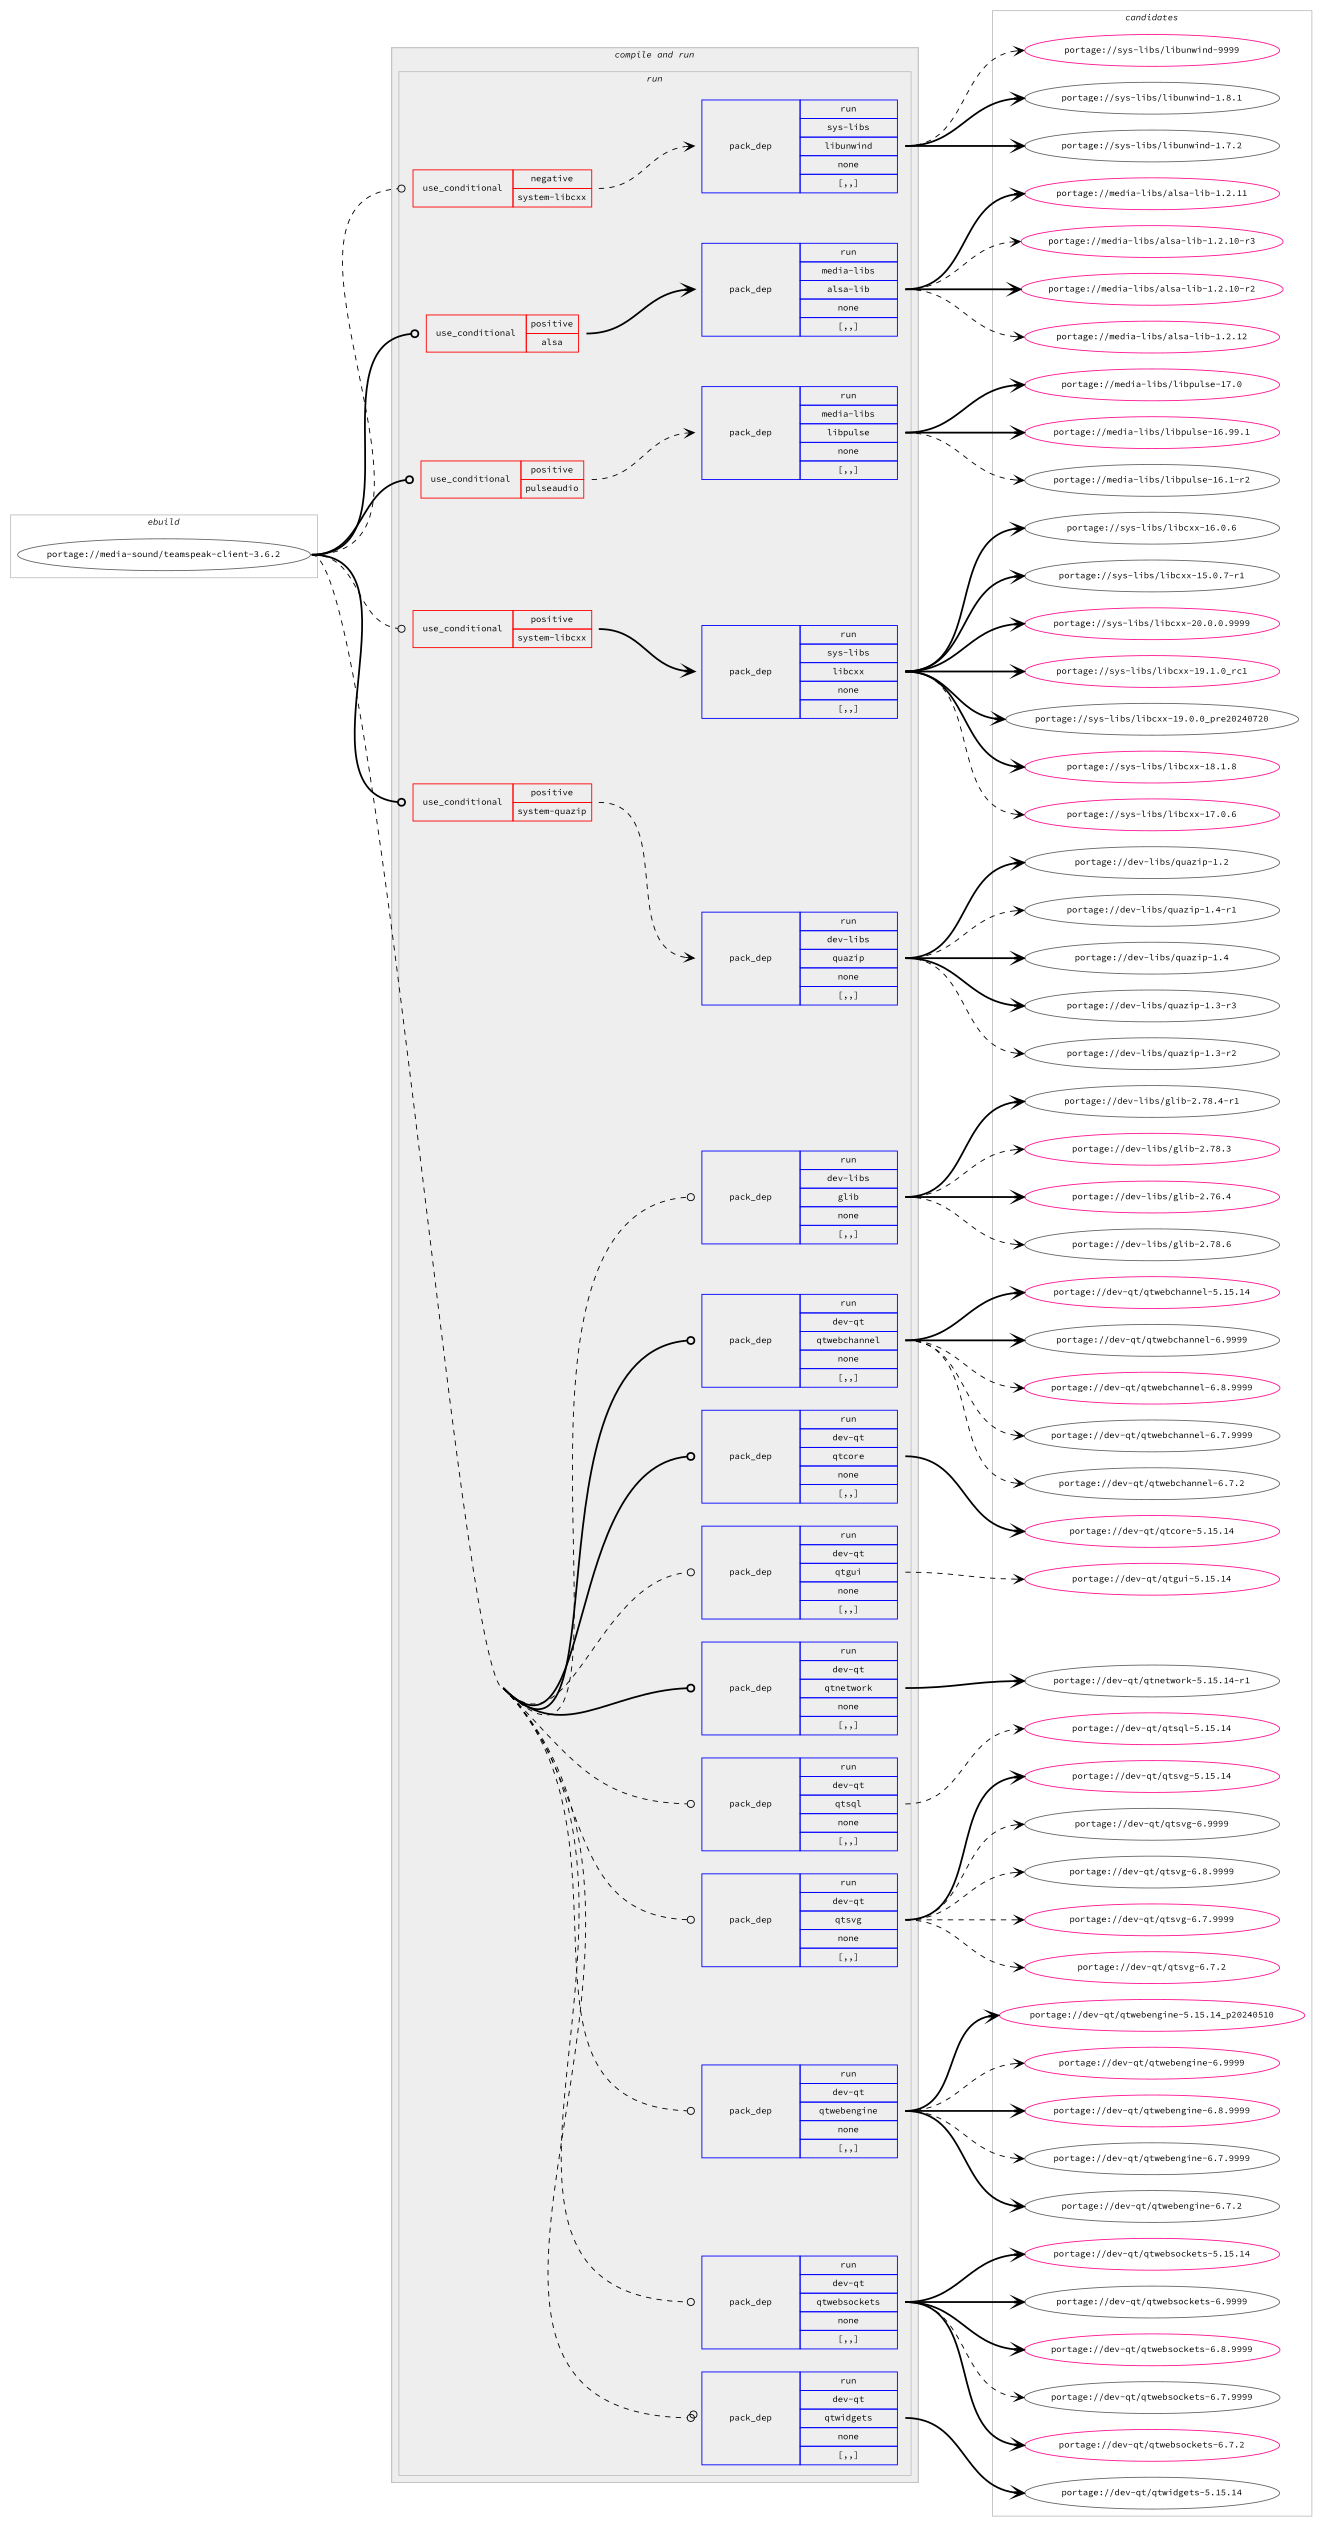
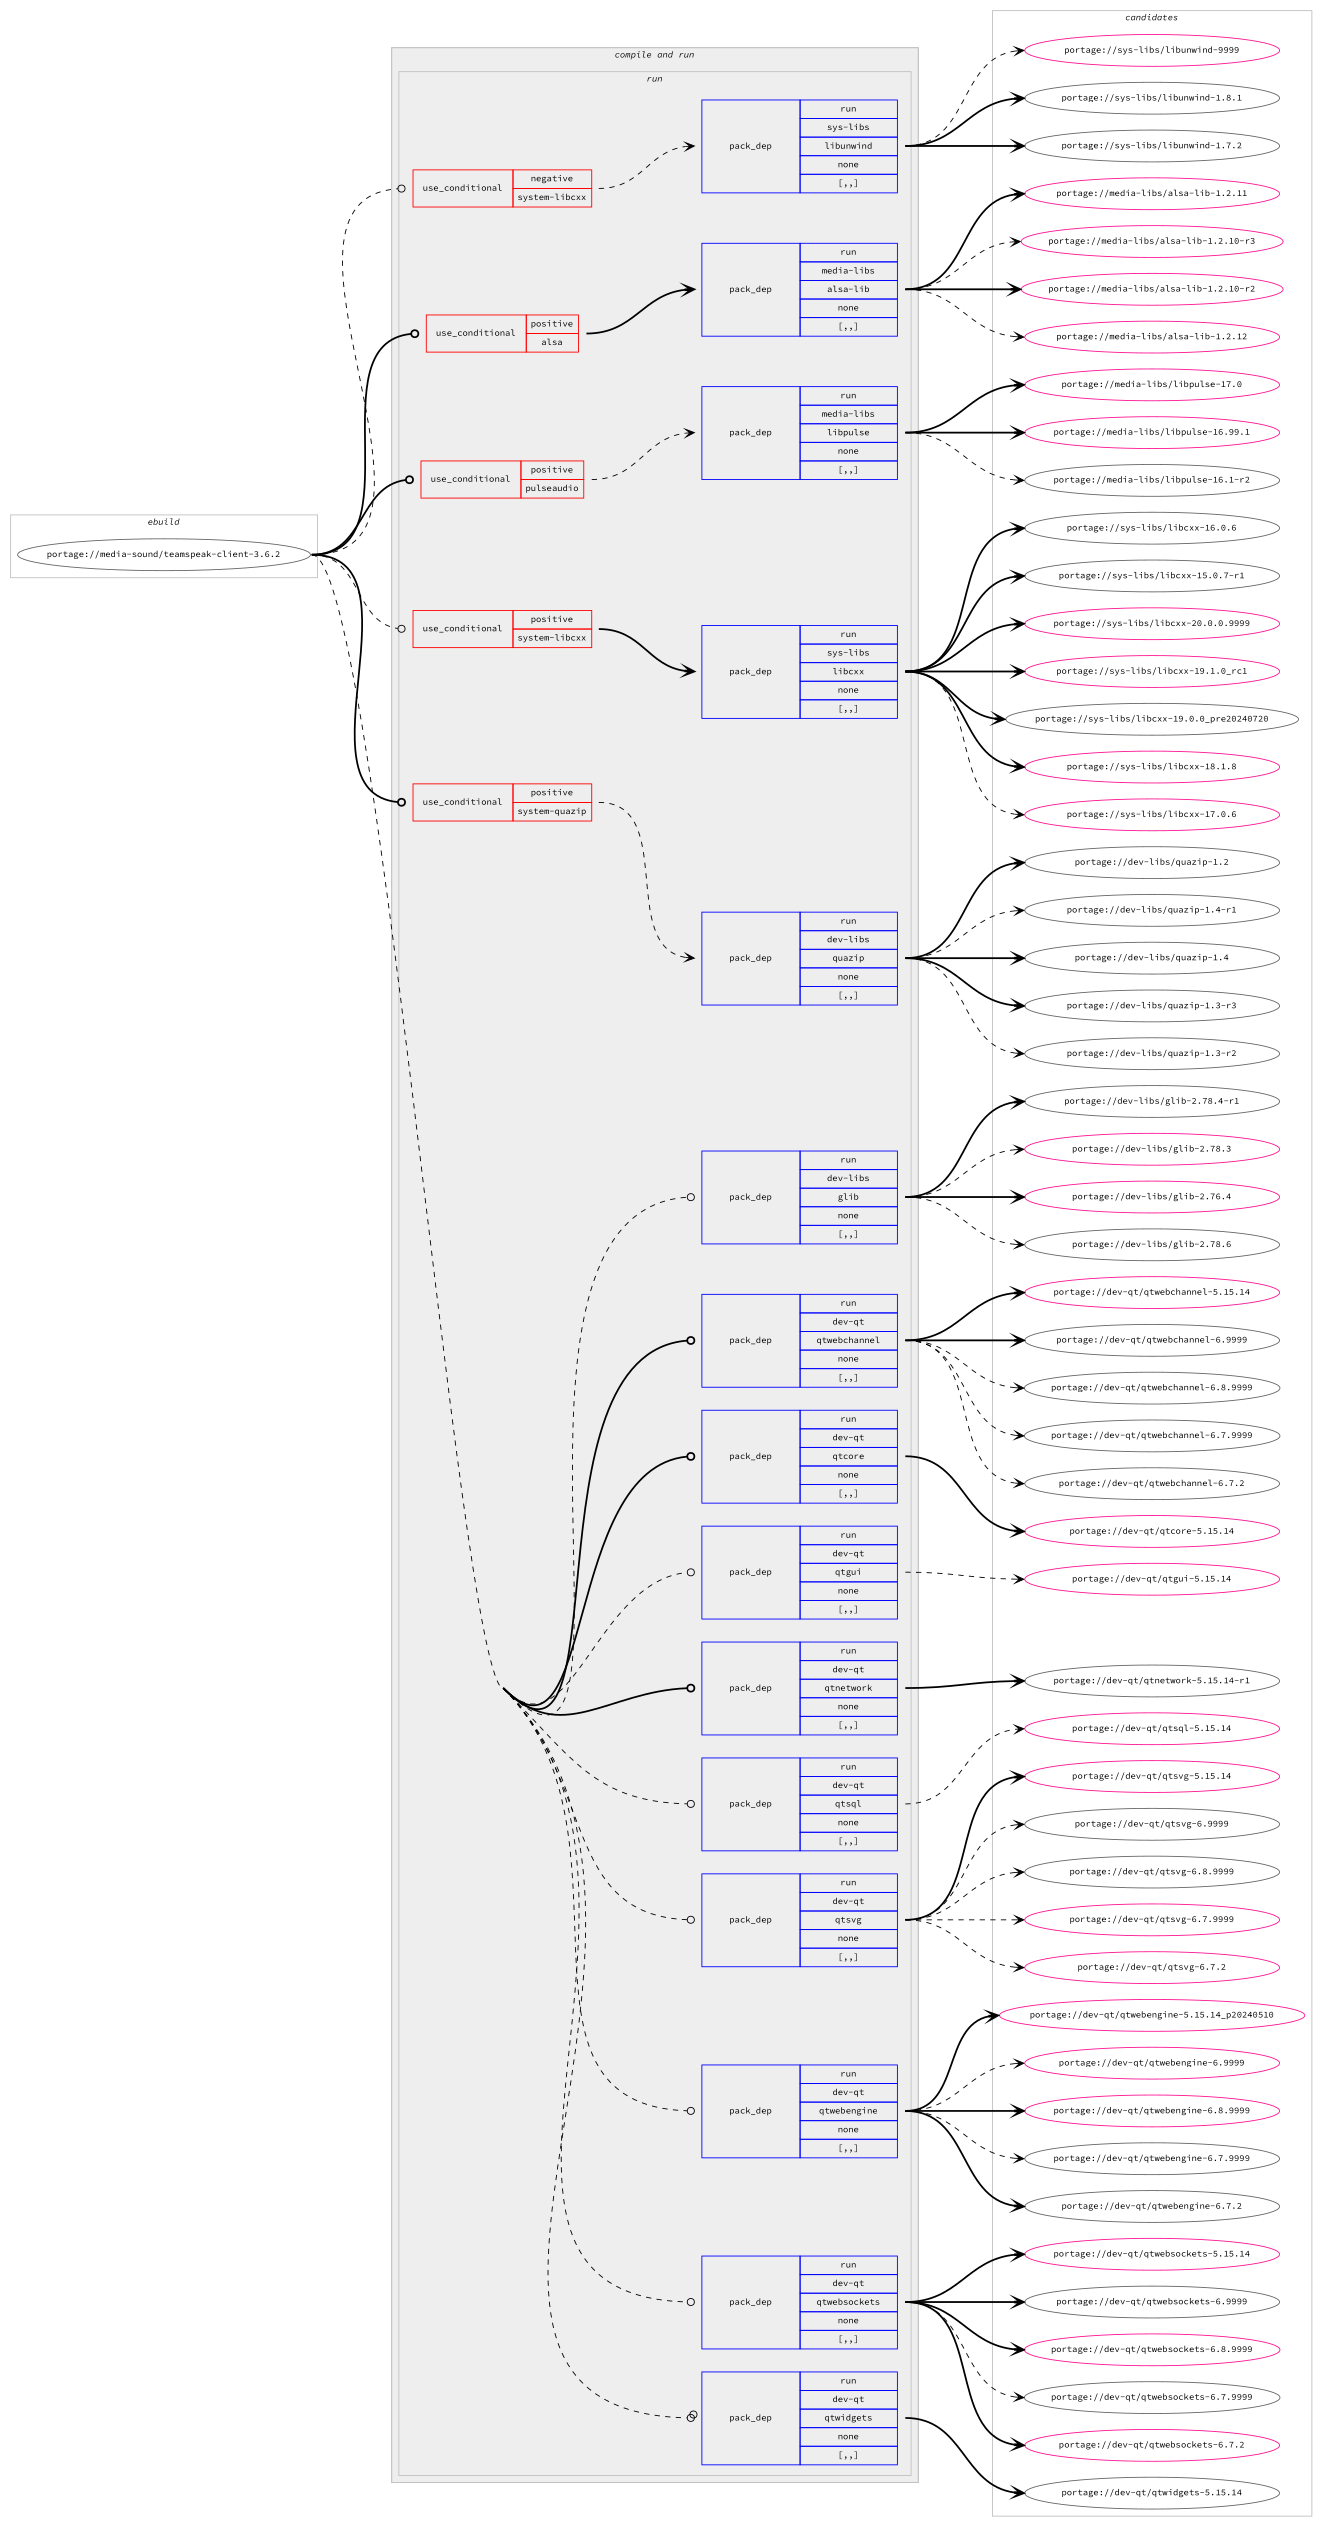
(1152, 1388) -> (1152, 1388)
